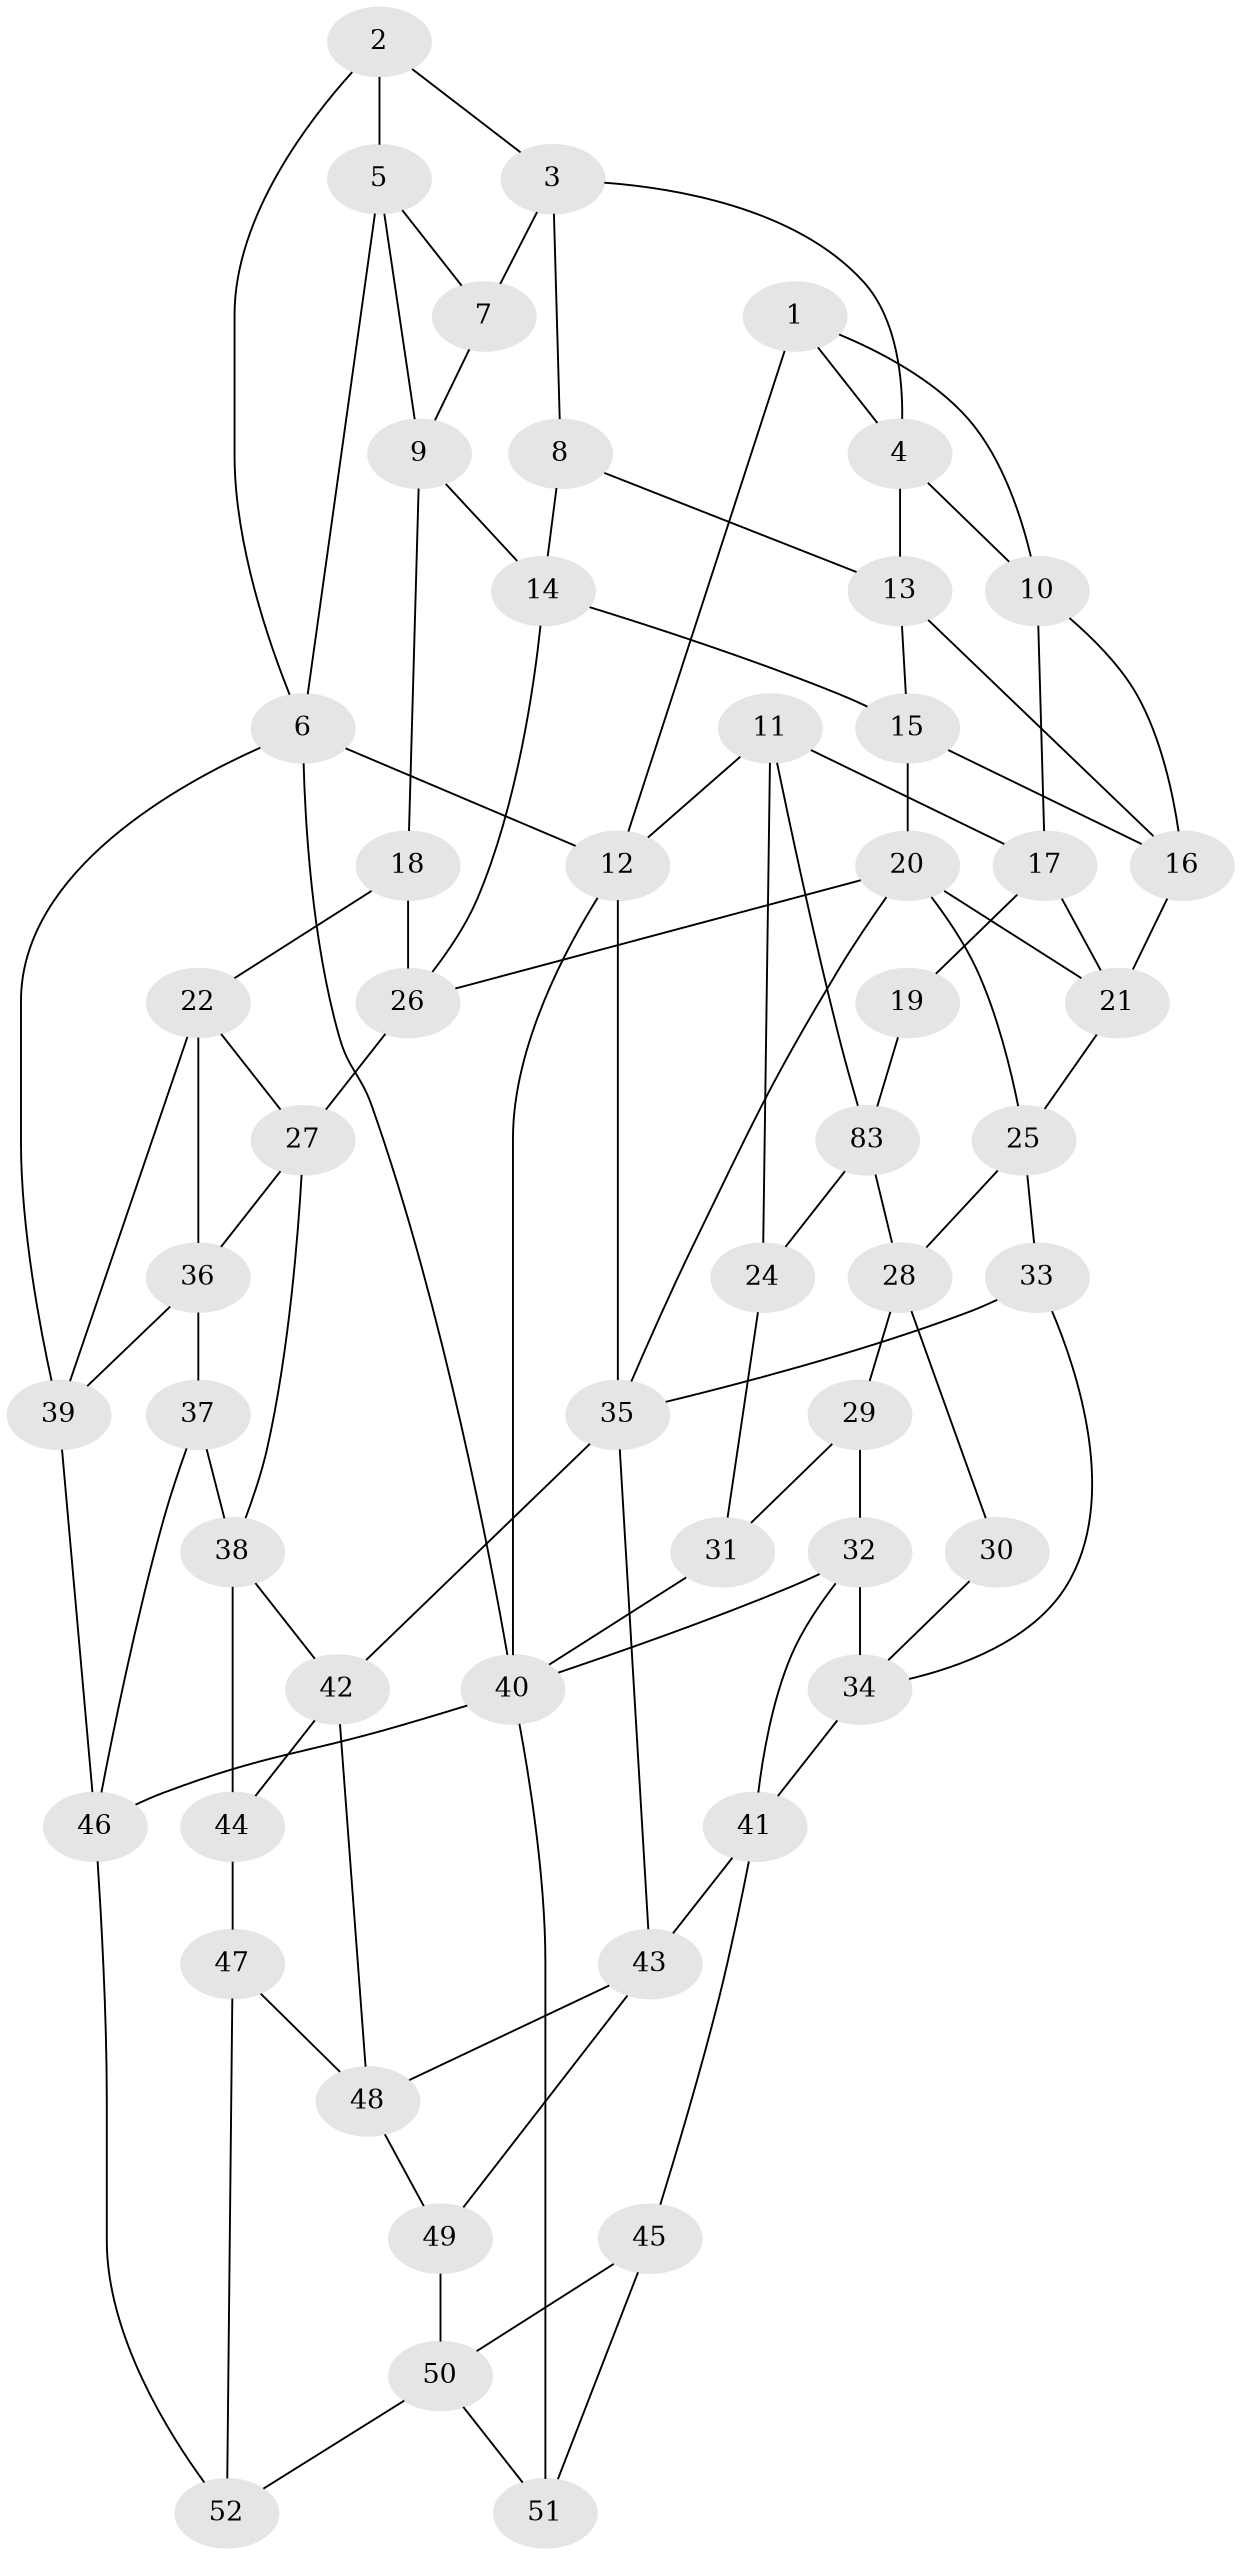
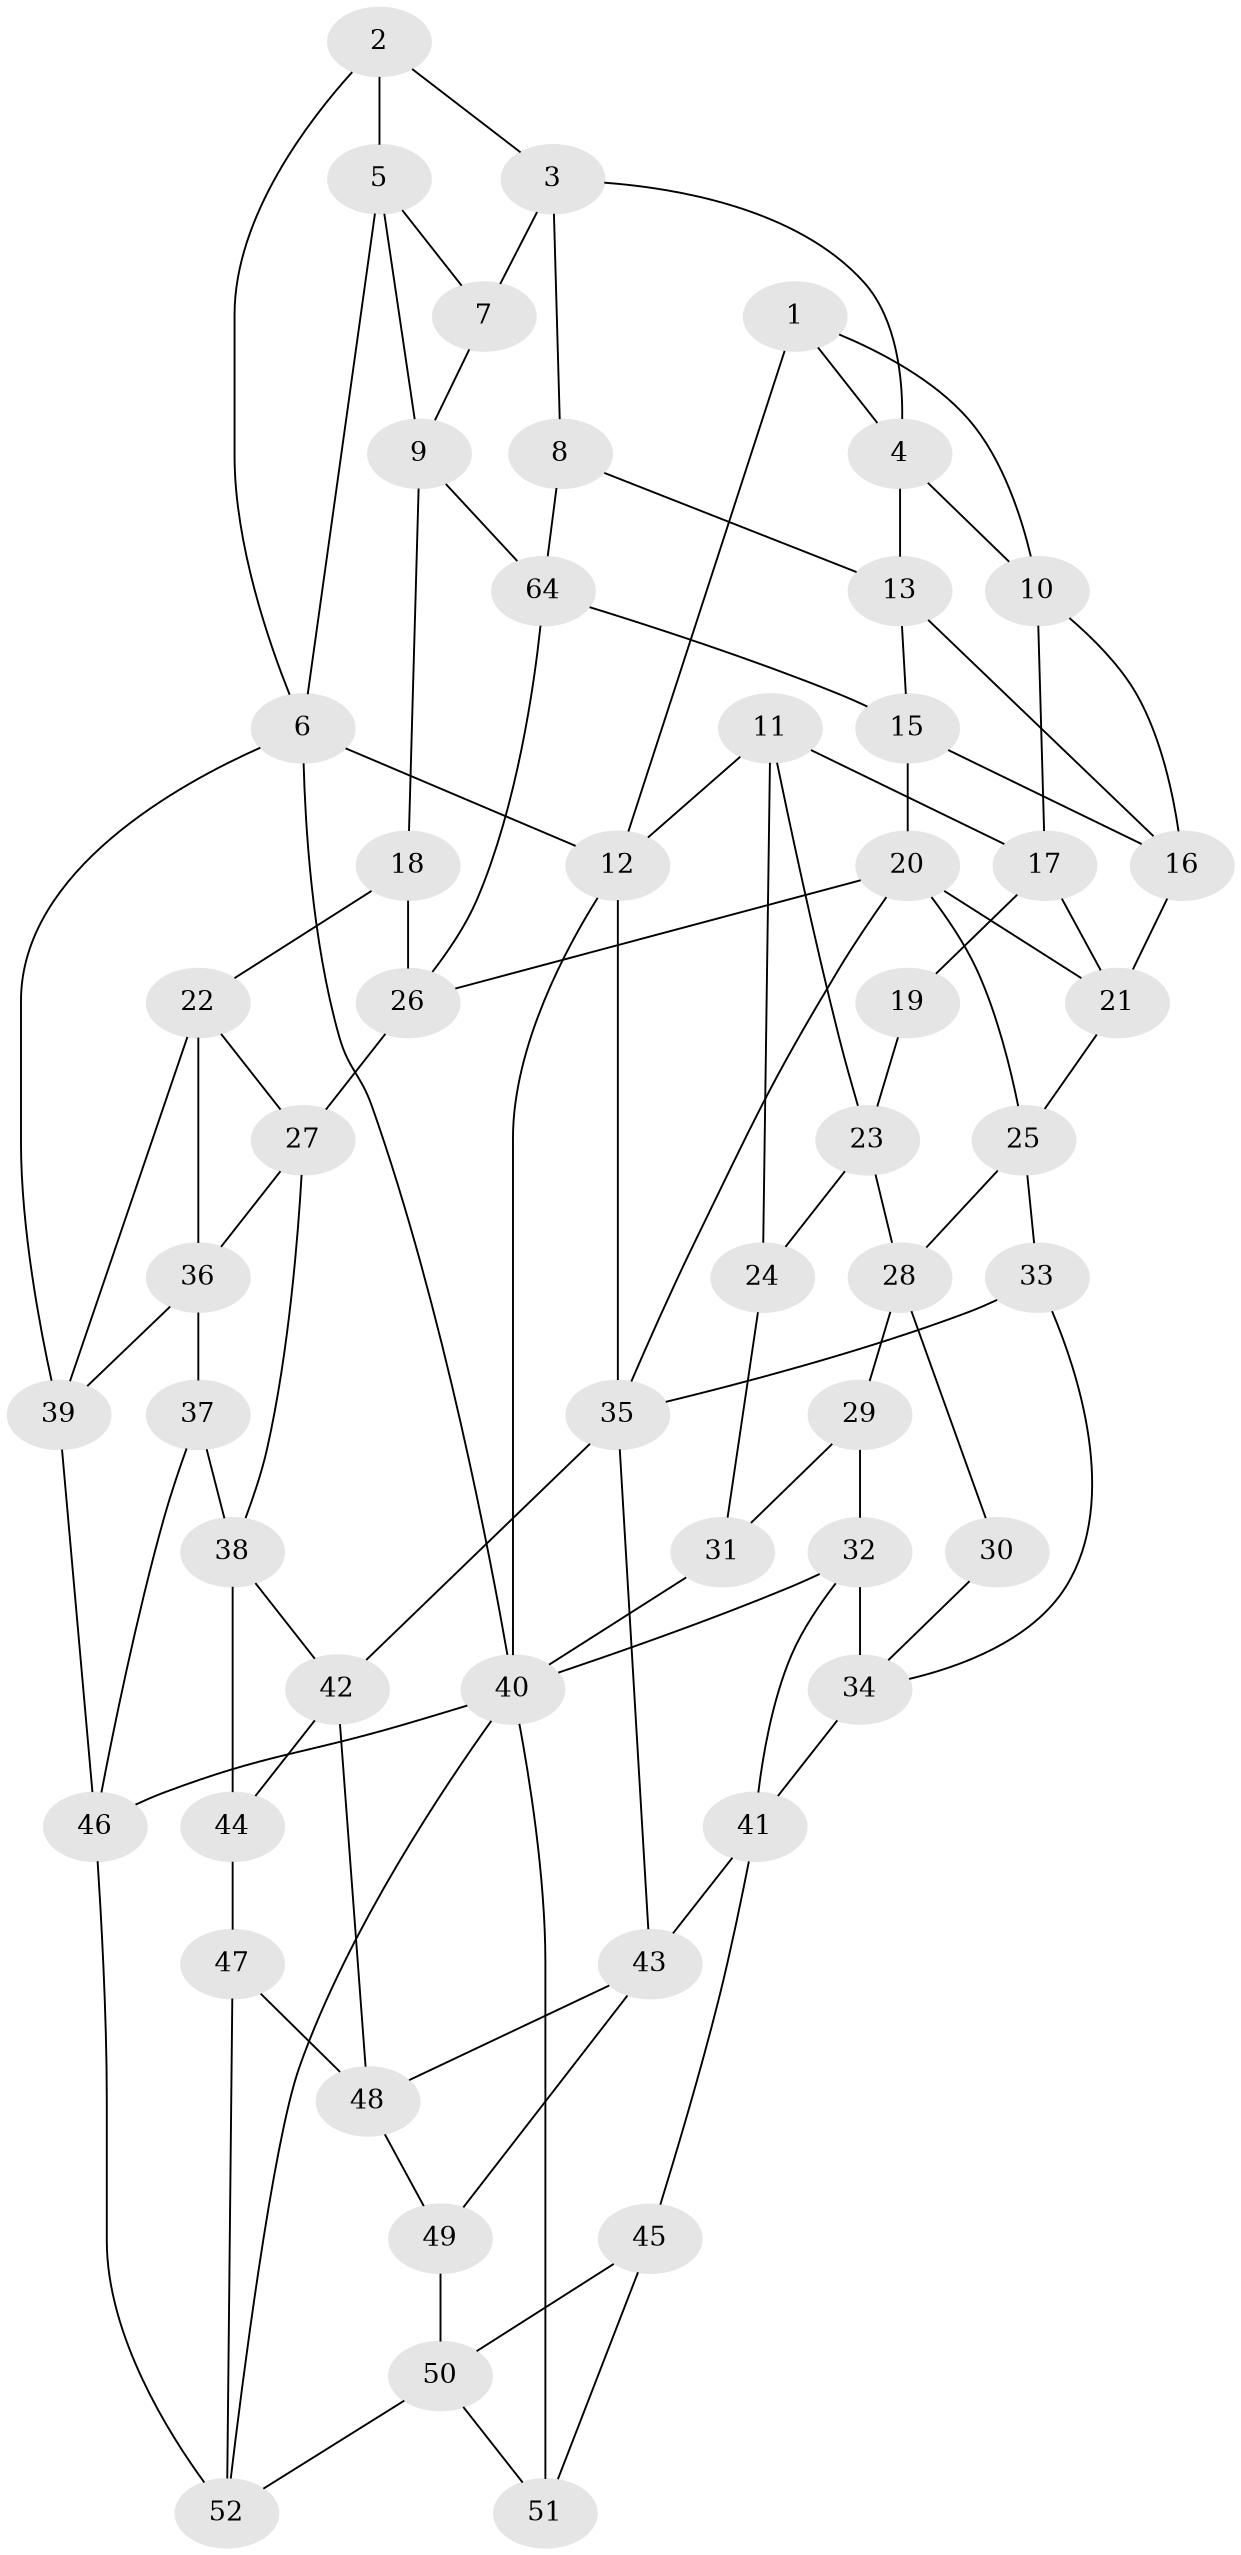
(543, 591) -> (543, 591)
(868, 1140) -> (868, 1140)
none -> (297, 2077)
